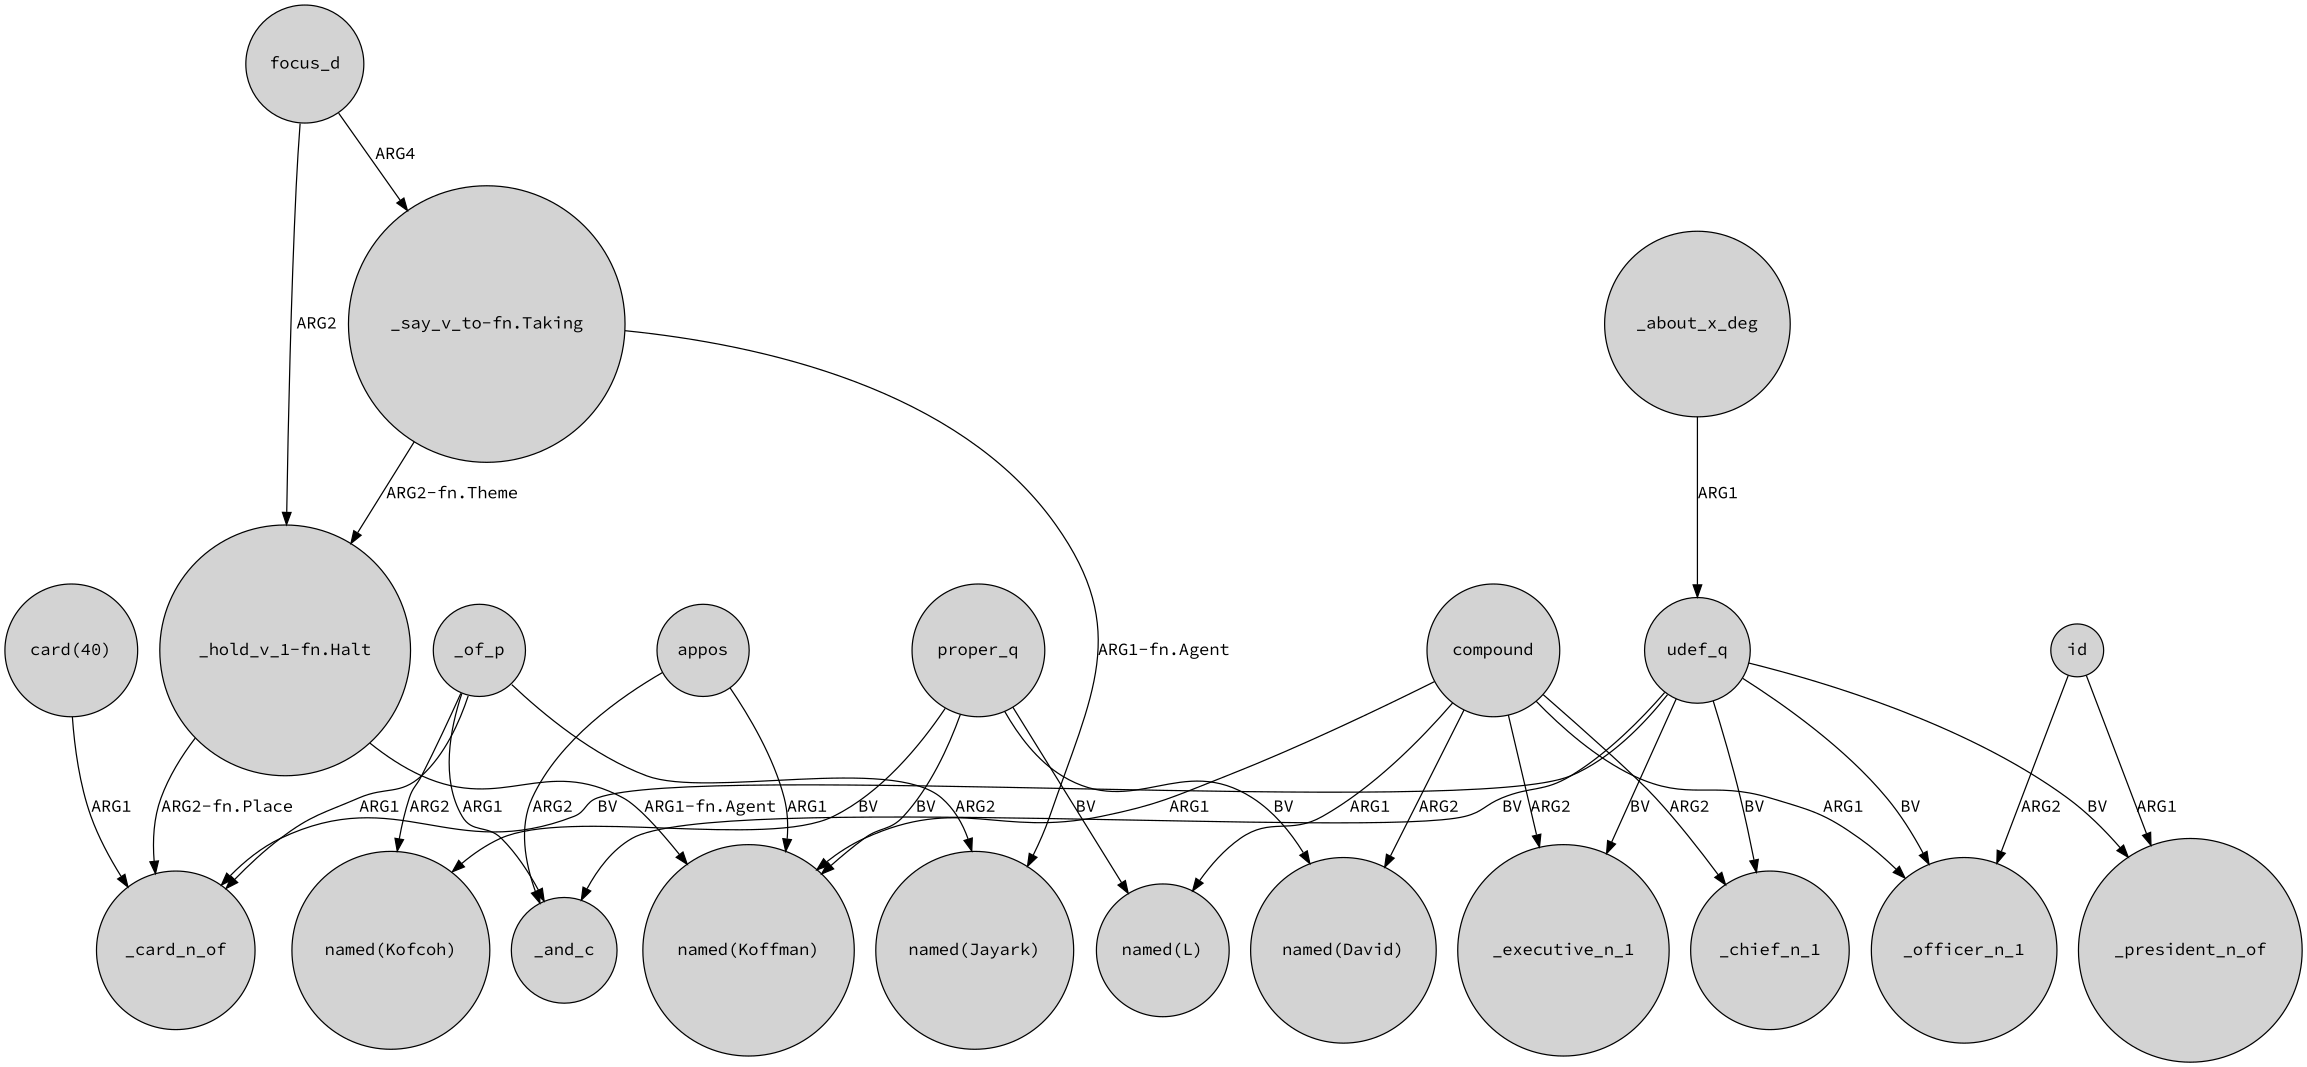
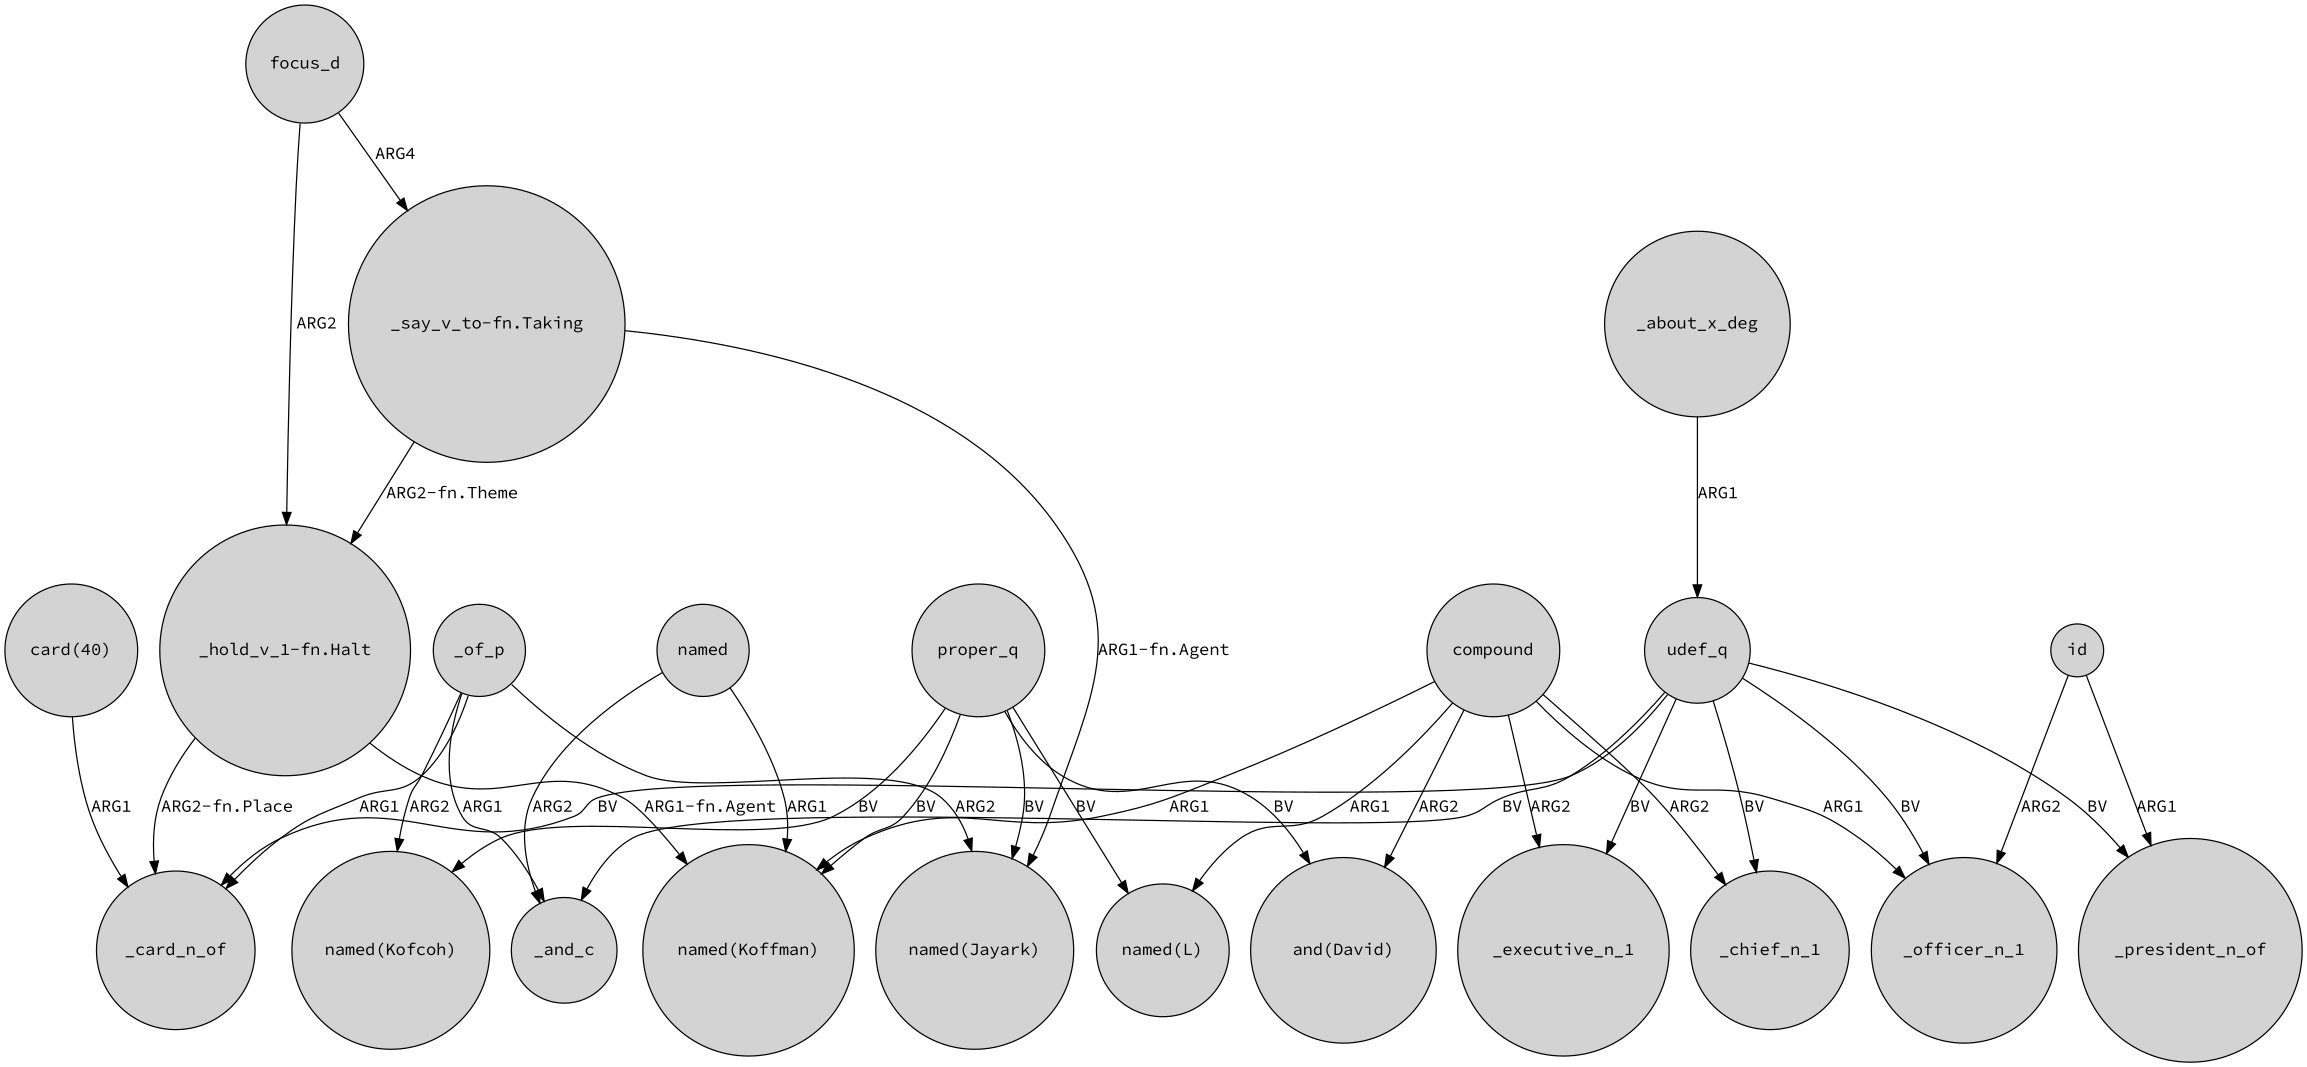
(703, 650) -> (703, 650)
none -> (1024, 778)
(1343, 950) -> (1343, 950)
